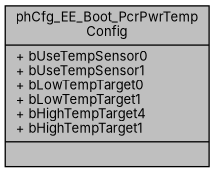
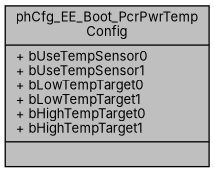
(81, 114) -> (81, 114)
